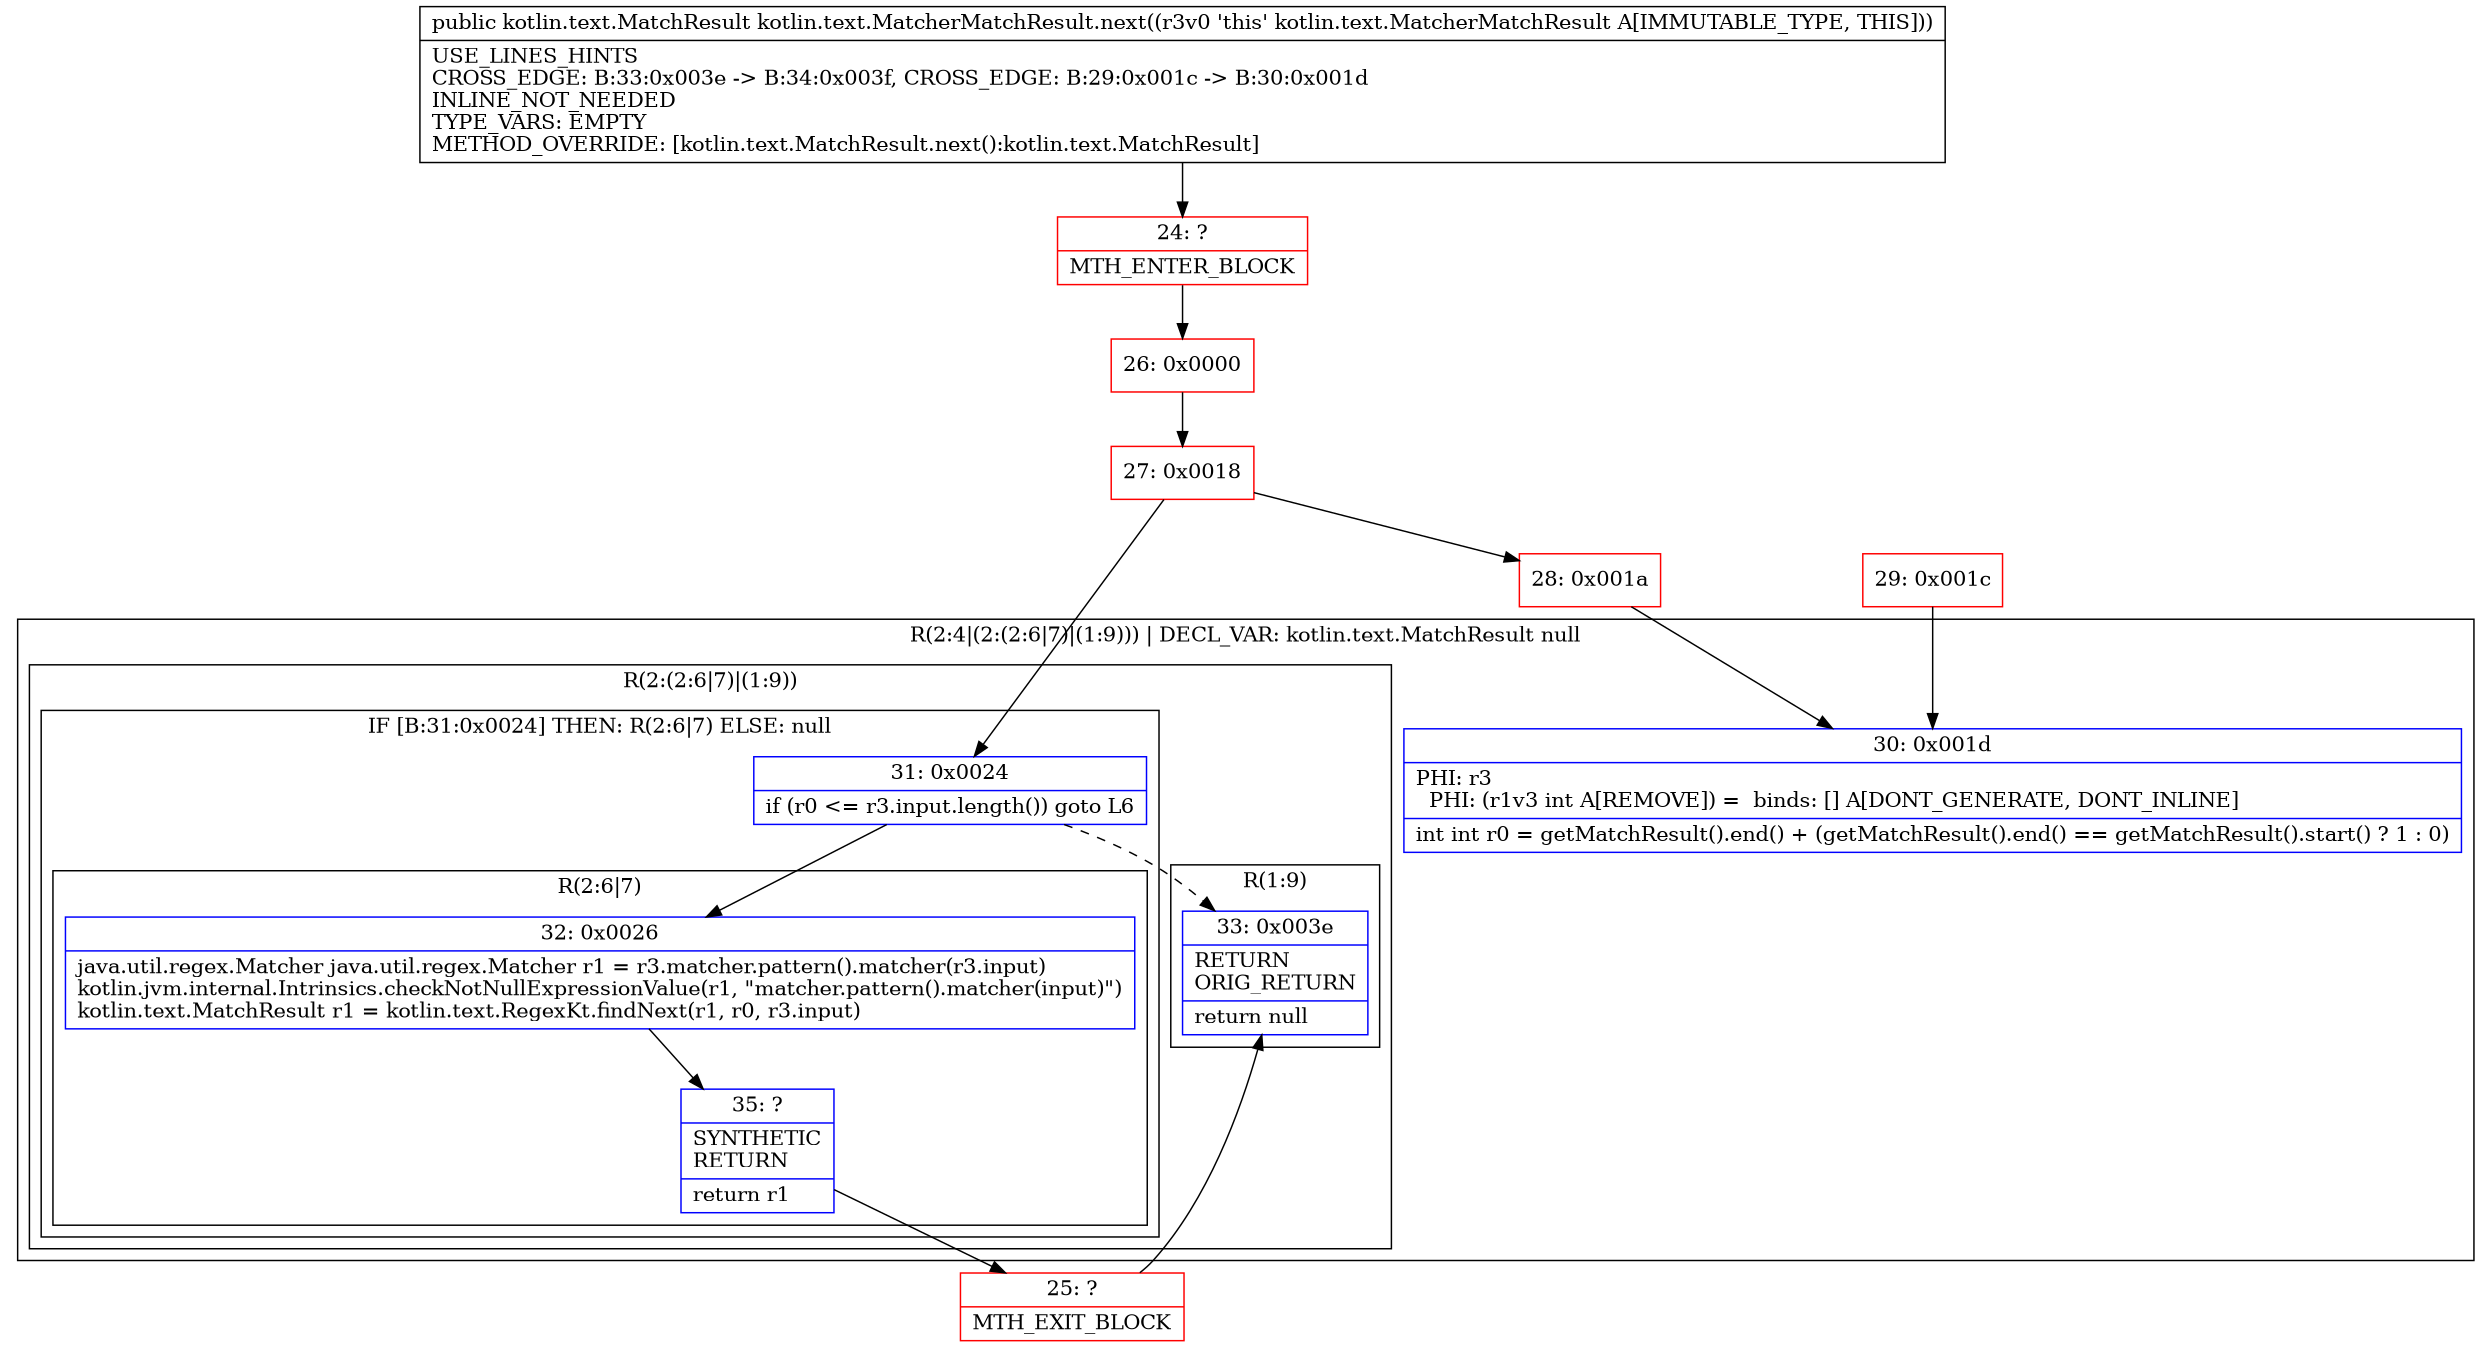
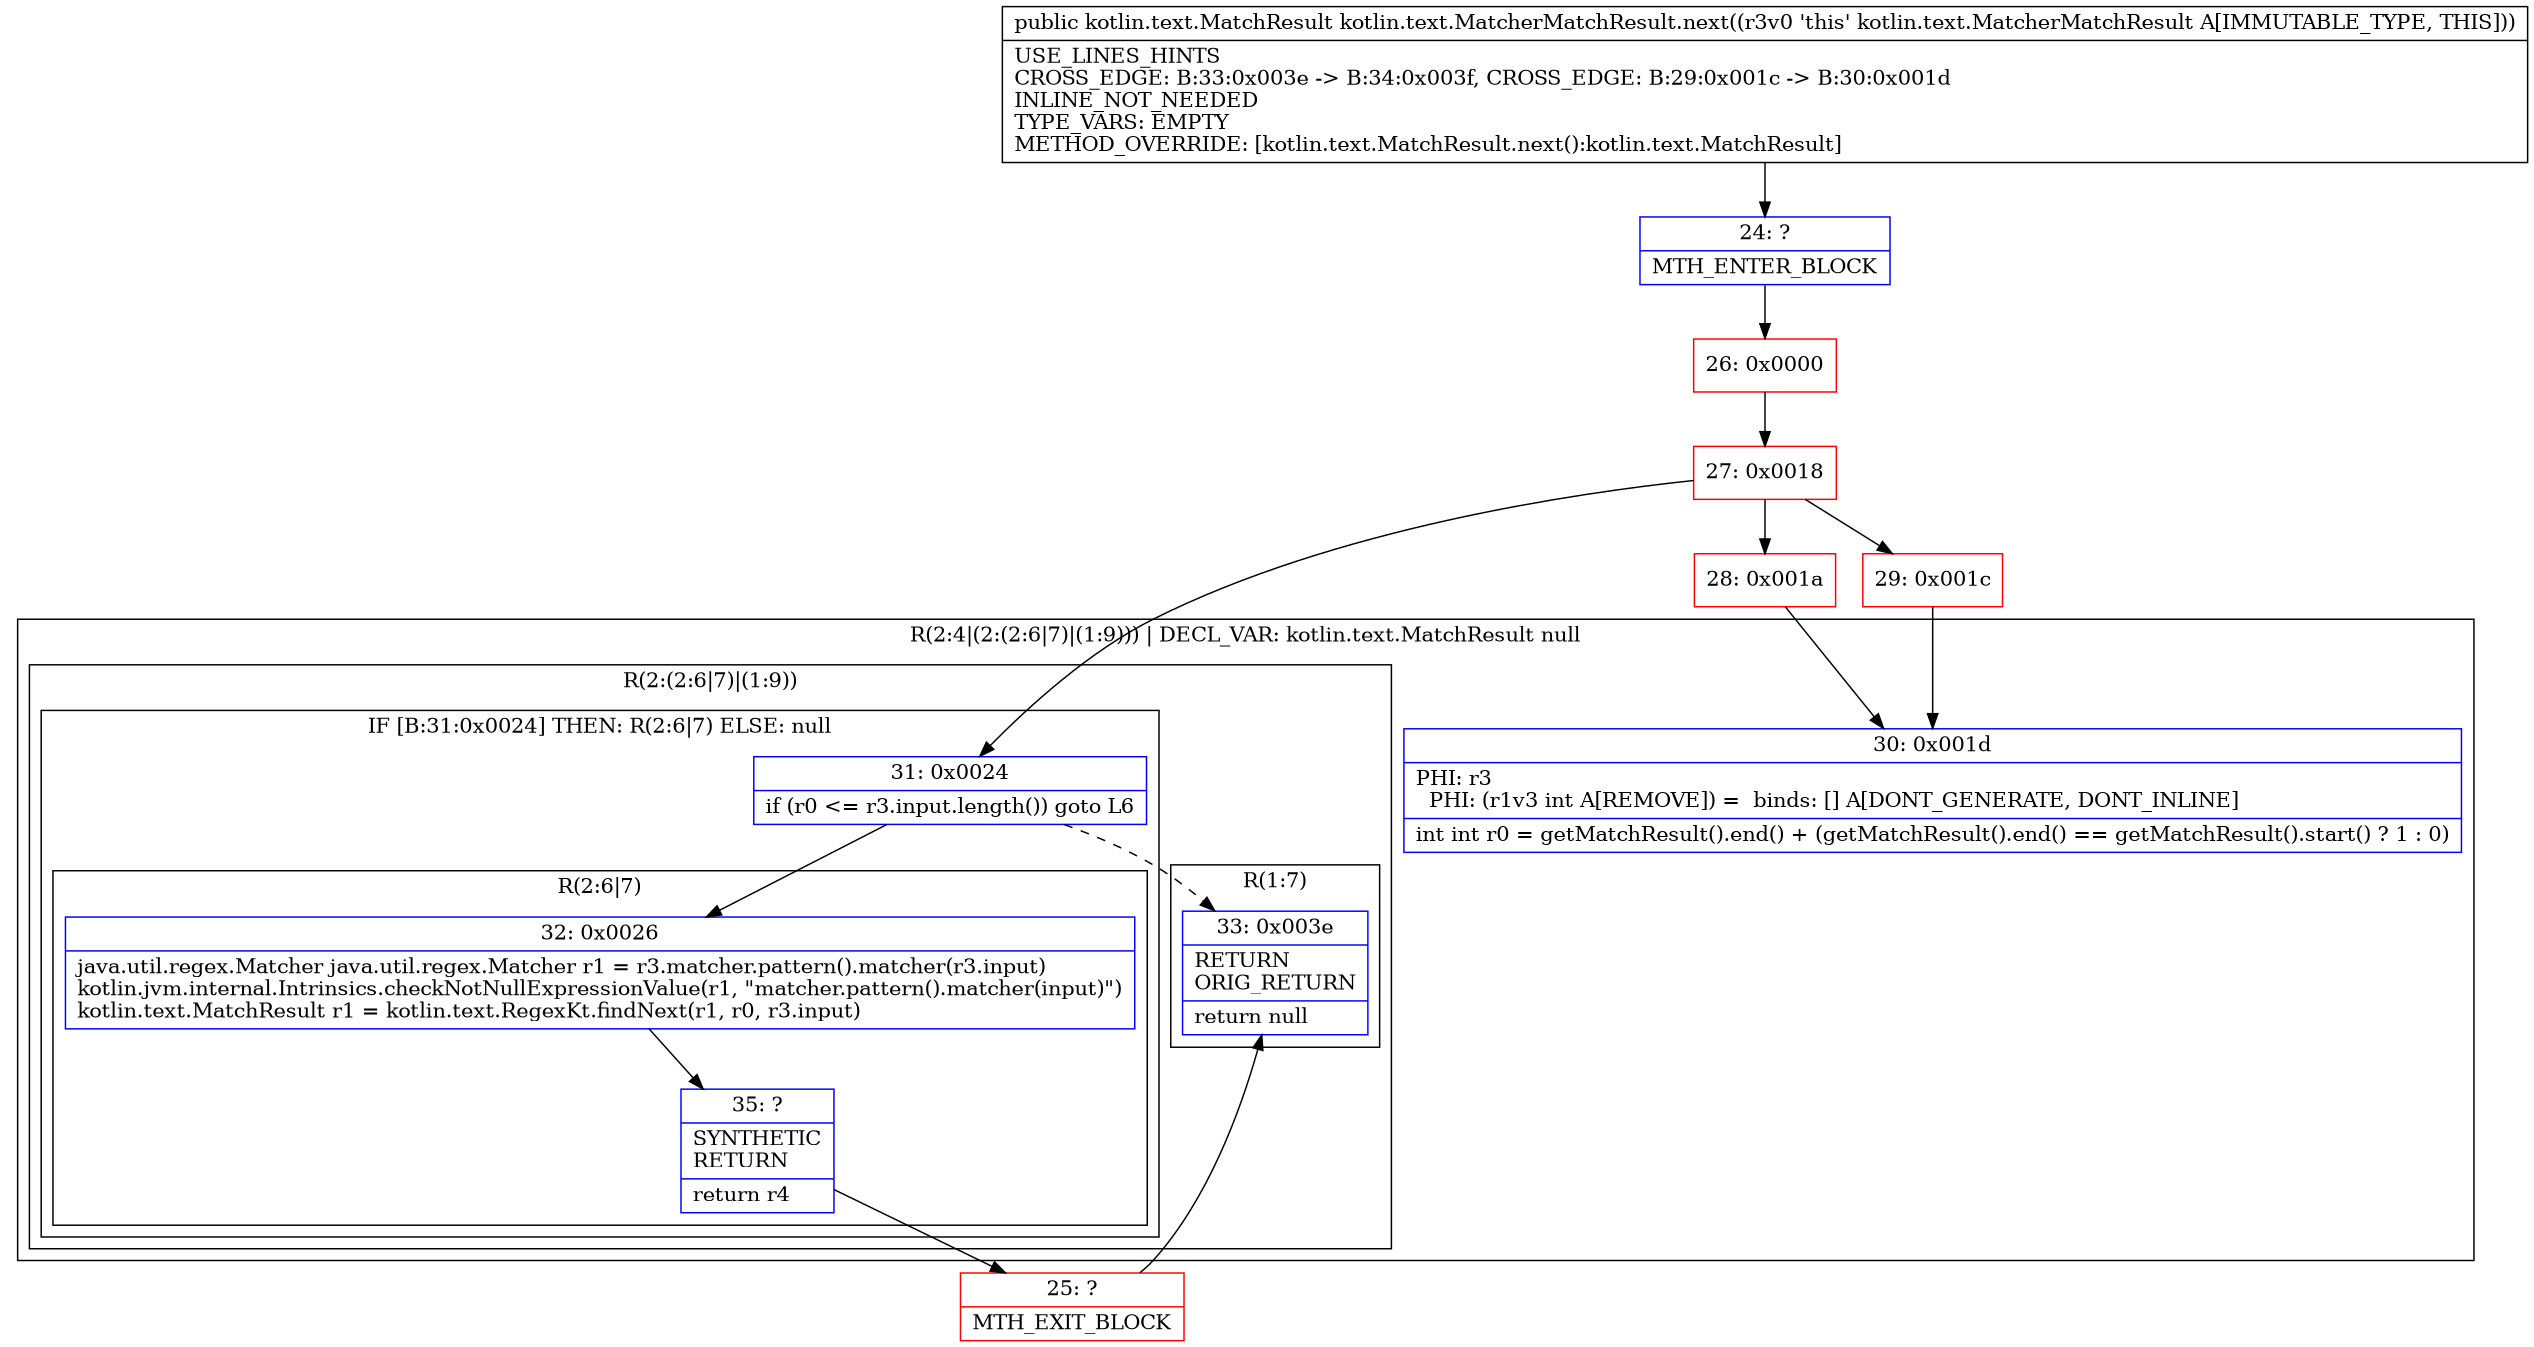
(1183, 251) -> (1765, 251)
none -> (1842, 522)
(1275, 882) -> (1275, 882)
(742, 1195) -> (742, 1195)
